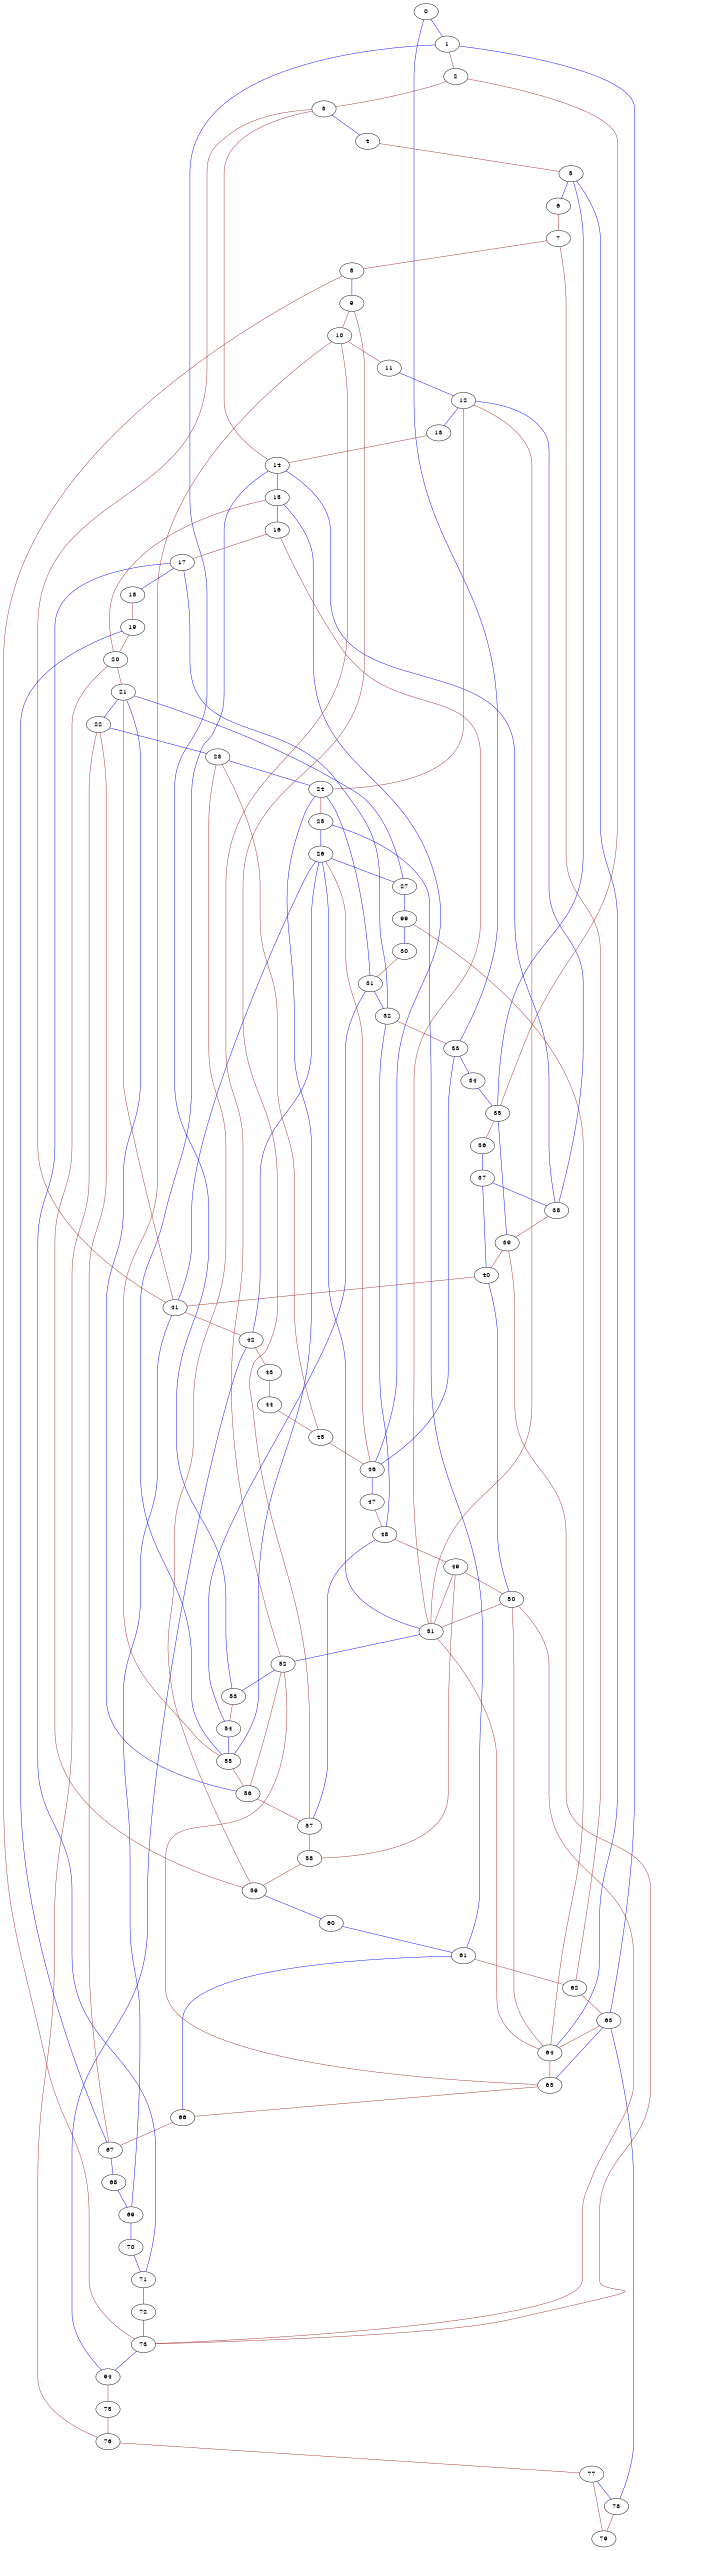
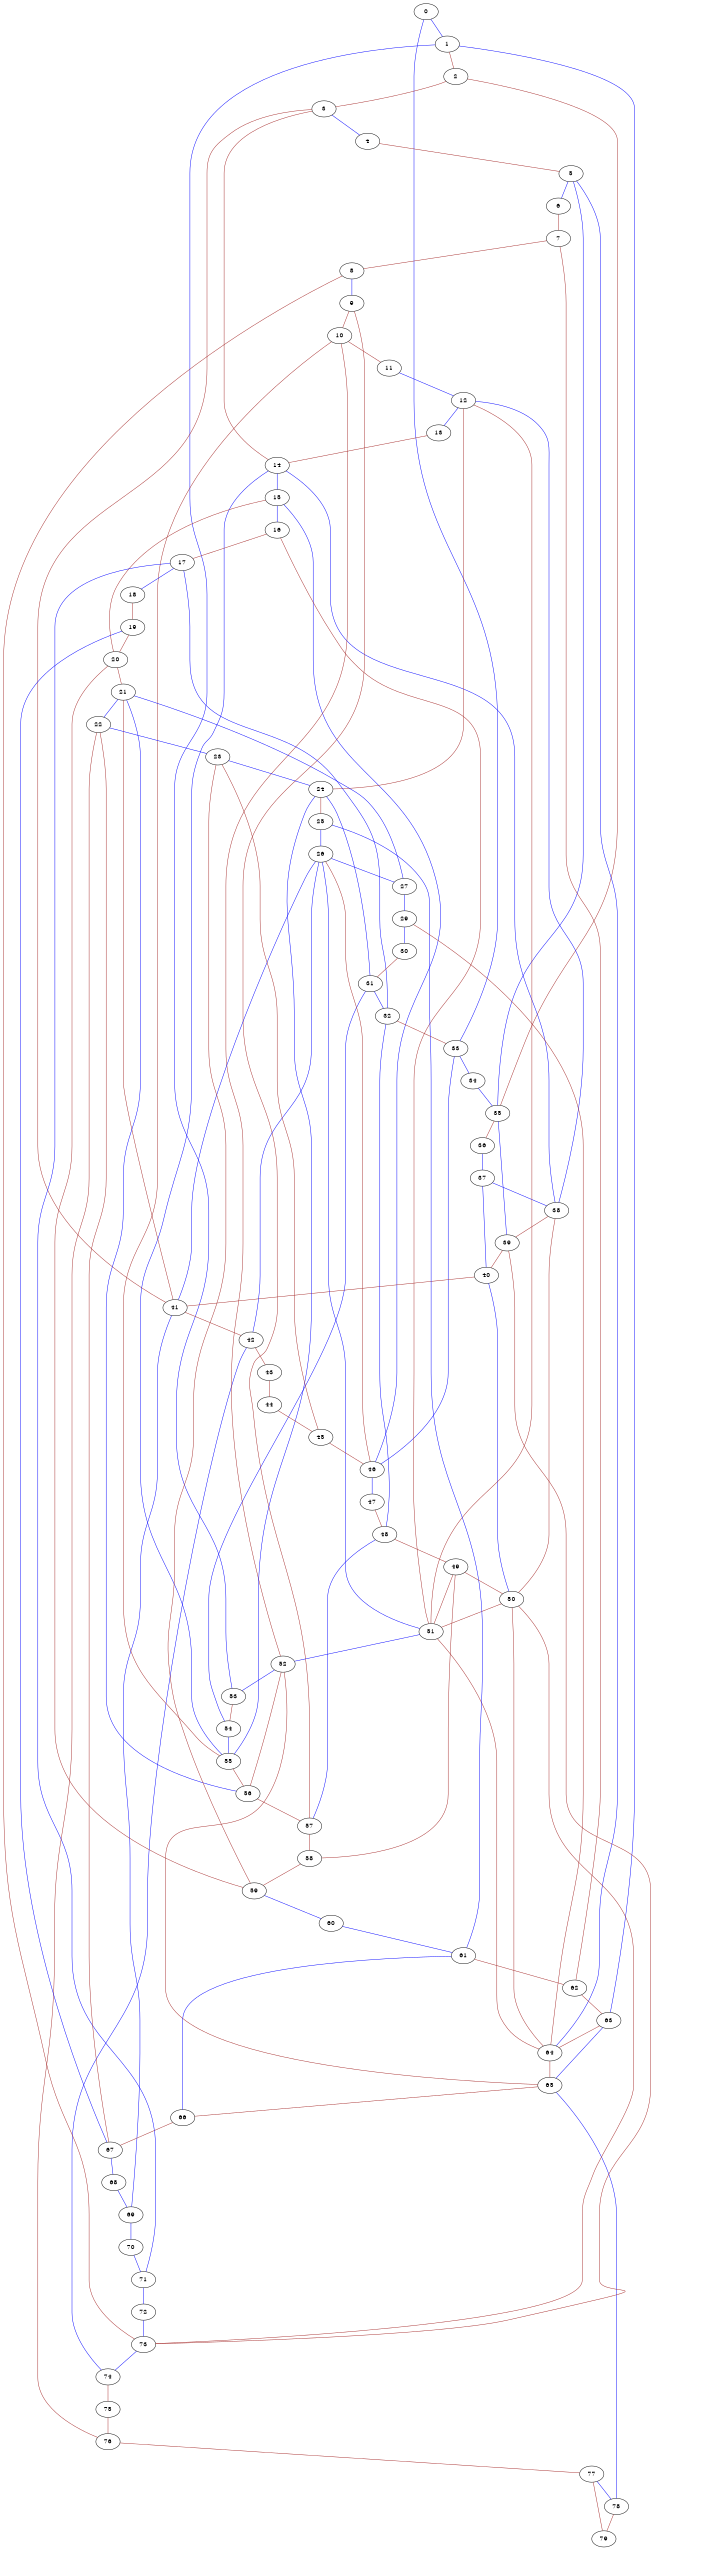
(405, 919) -> (405, 919)
none -> (549, 1410)
(634, 2264) -> (616, 2276)
(108, 2377) -> (108, 2377)
